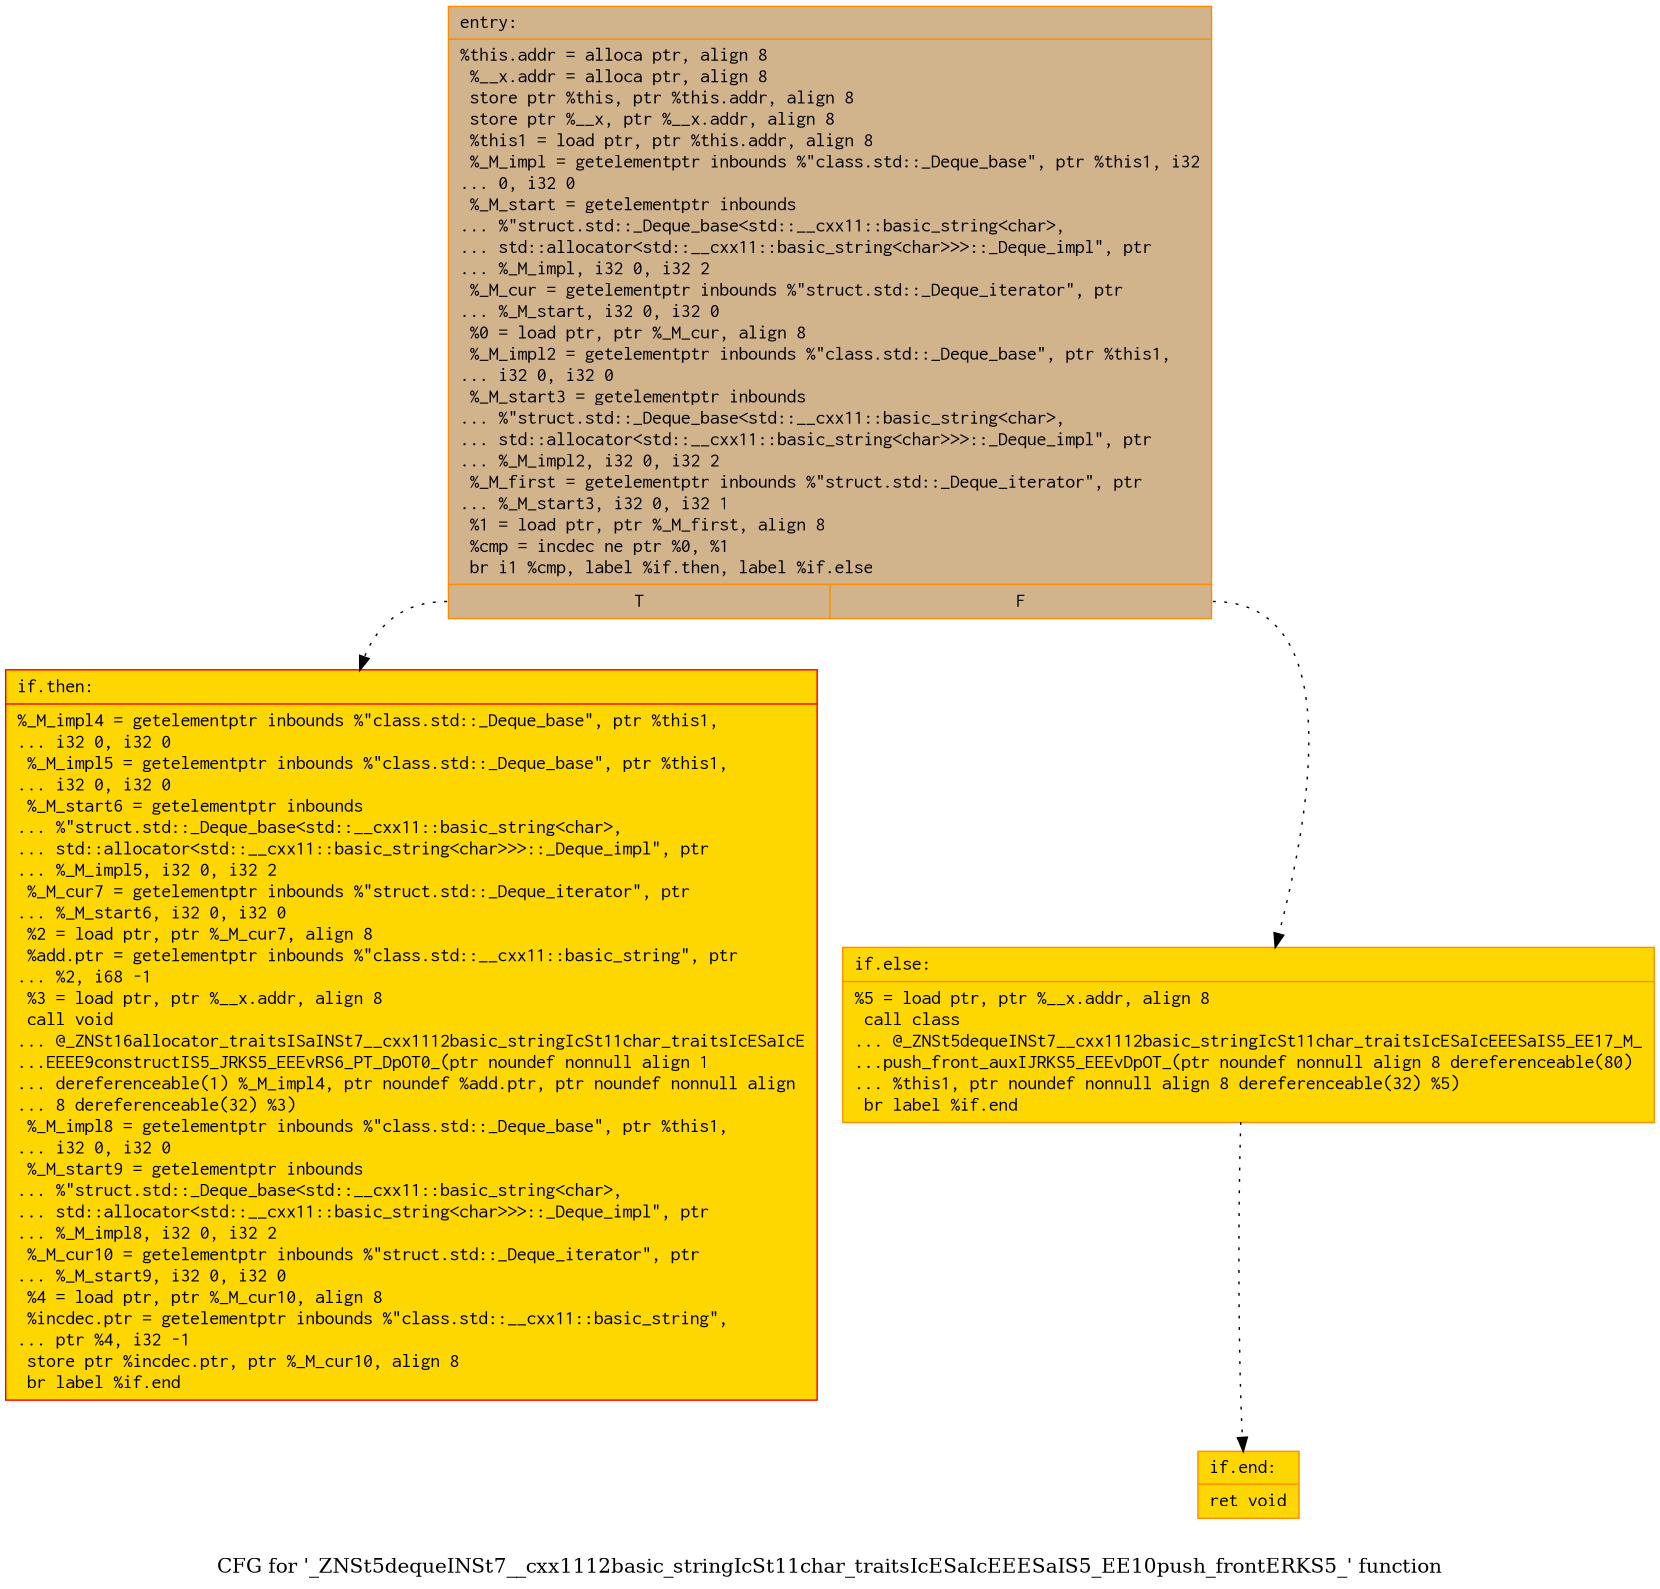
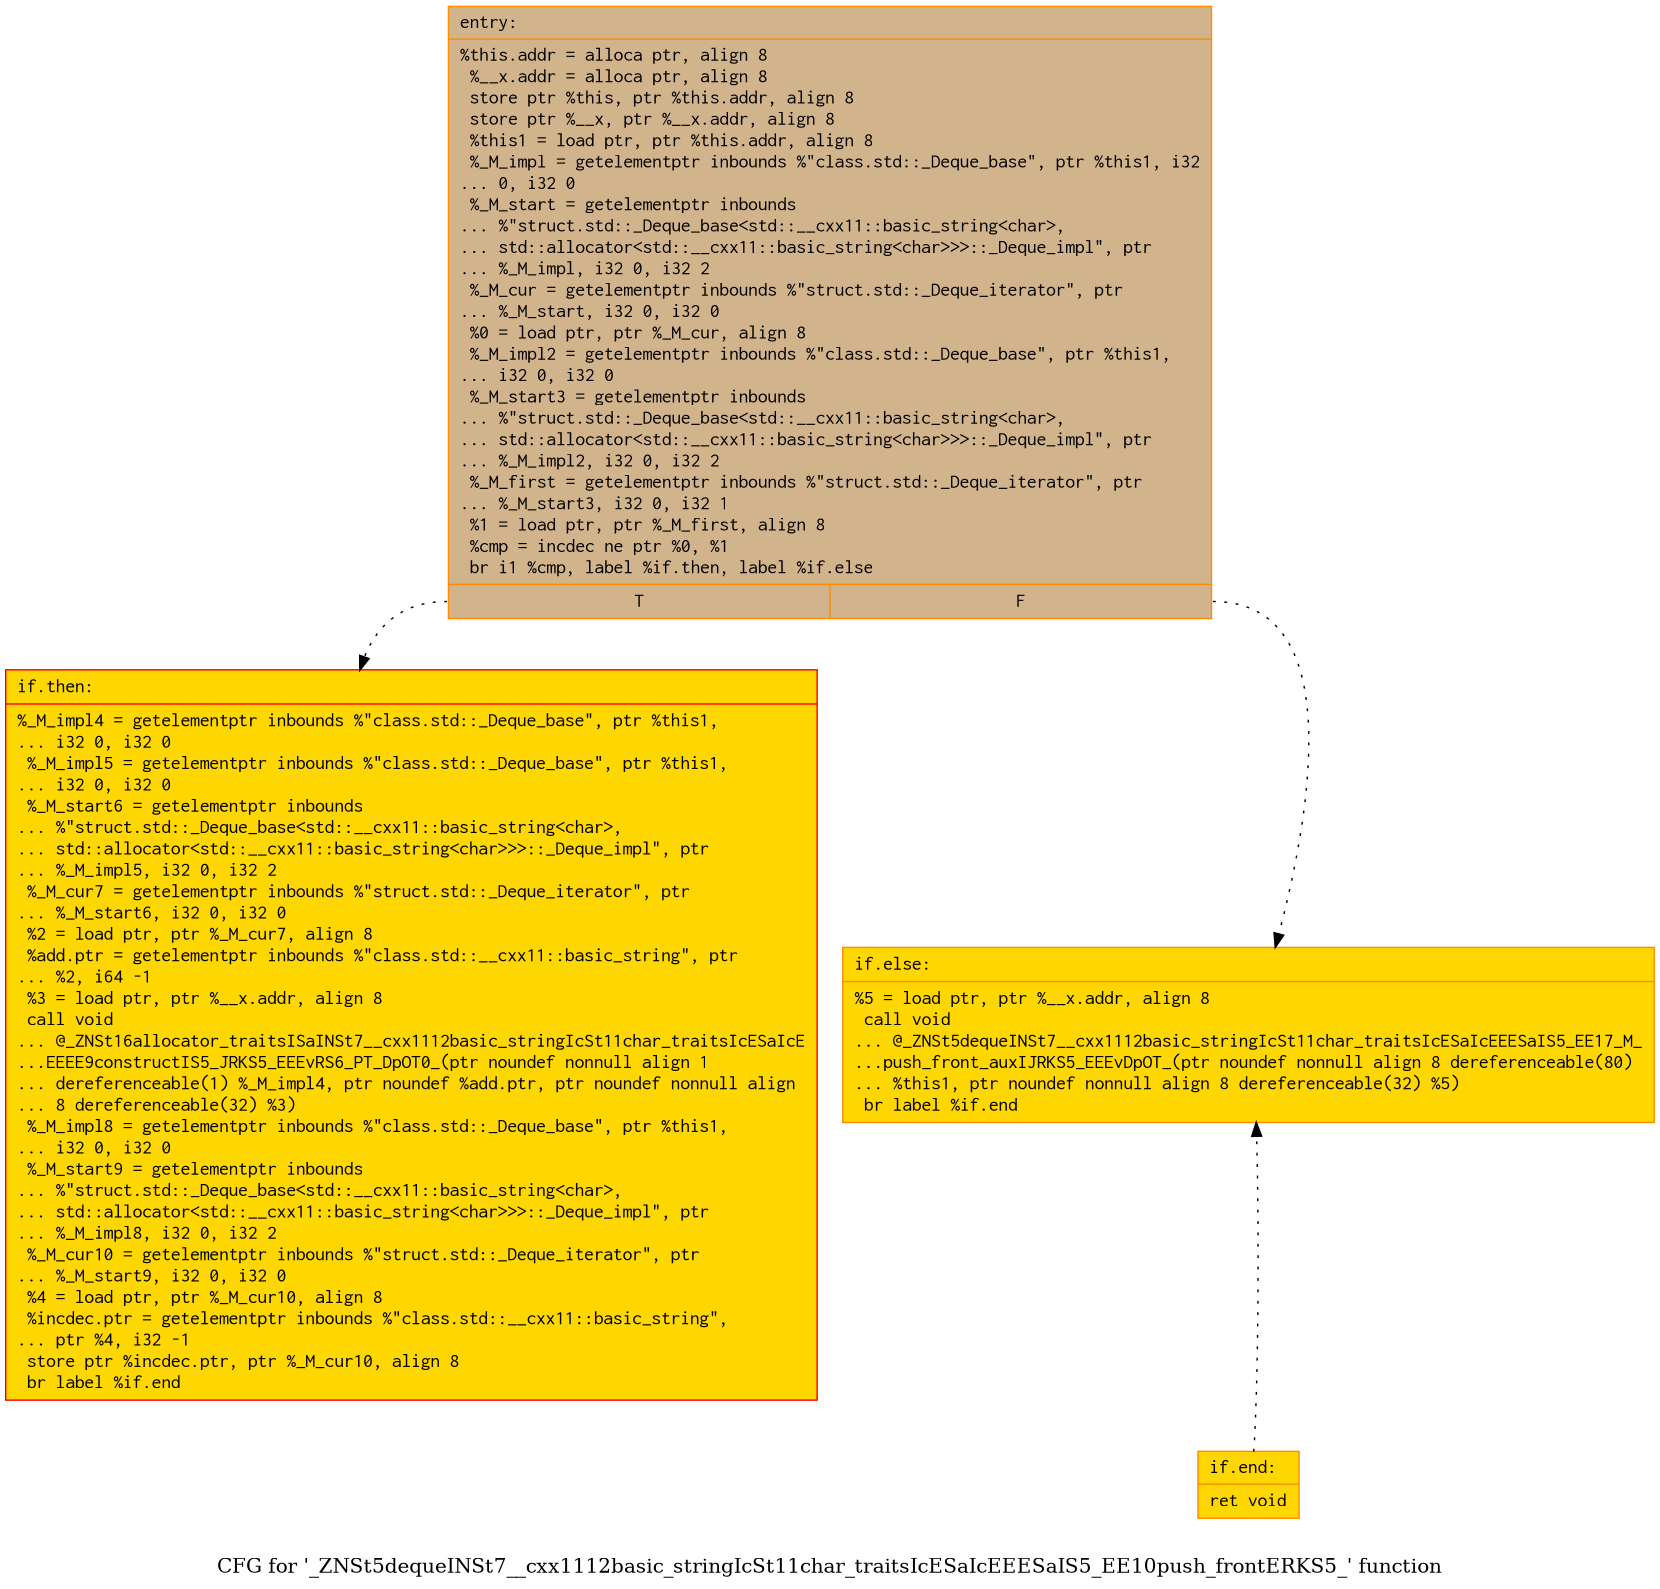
(85, 977) -> (85, 977)
(908, 1019) -> (903, 1019)
(1239, 1280) -> (1258, 1294)
